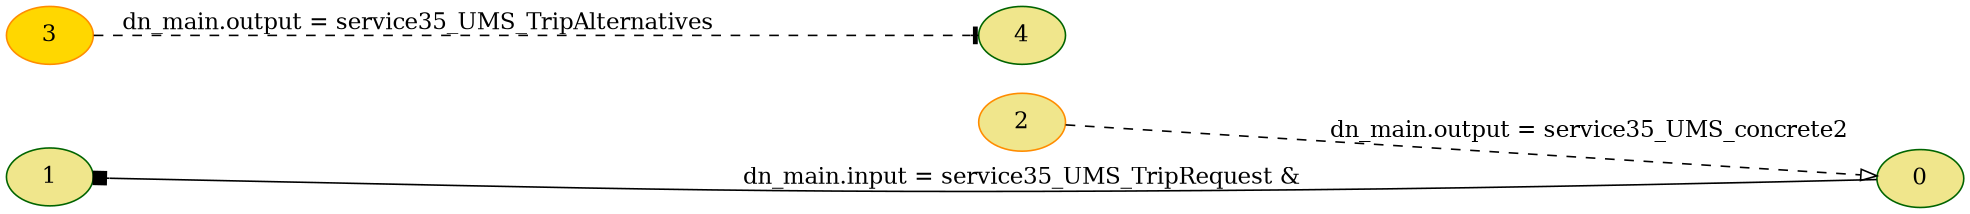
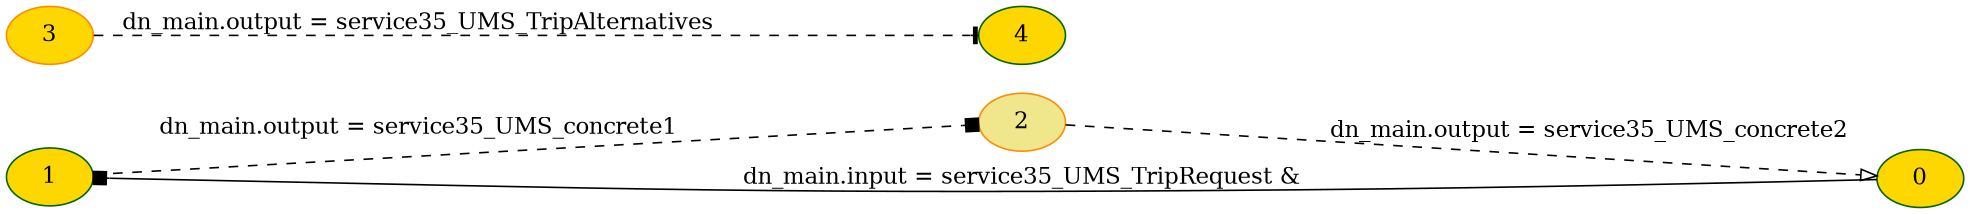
(1022, 35) -> (1022, 35)
none -> (528, 150)
(50, 177) -> (50, 177)
(1920, 179) -> (1920, 179)
